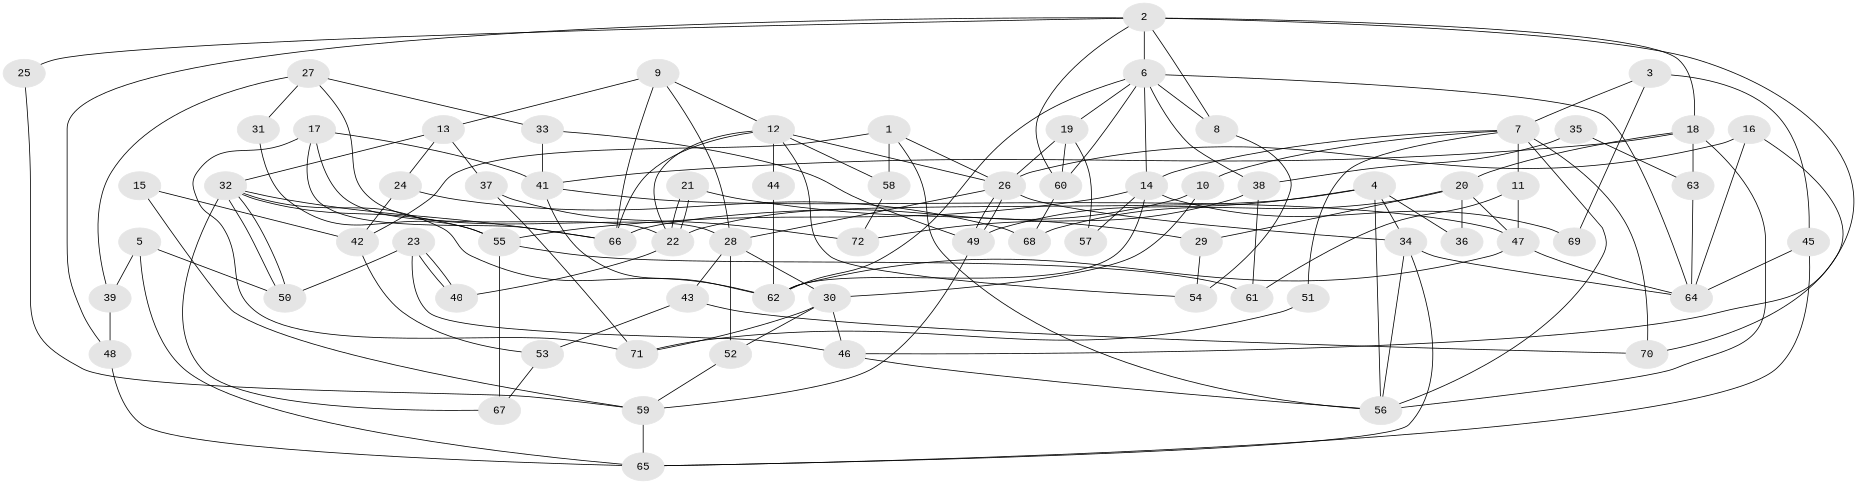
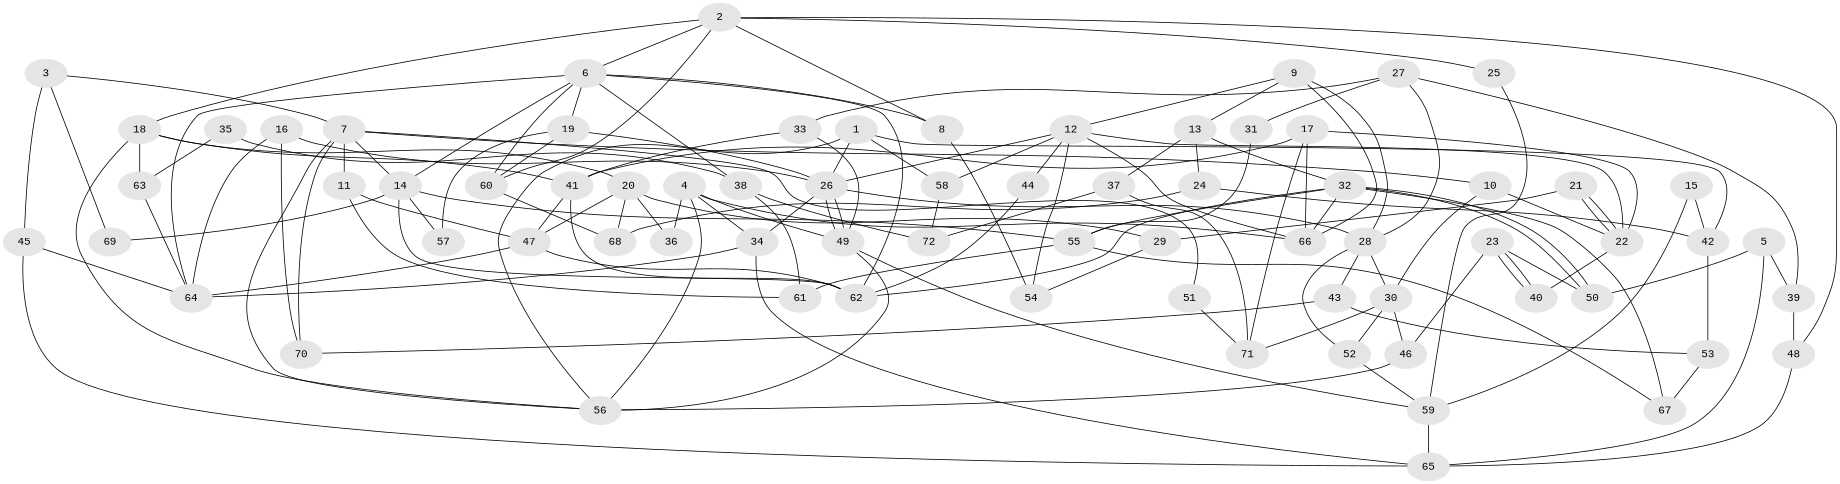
(1722, 312) -> none
(1393, 326) -> (798, 377)
